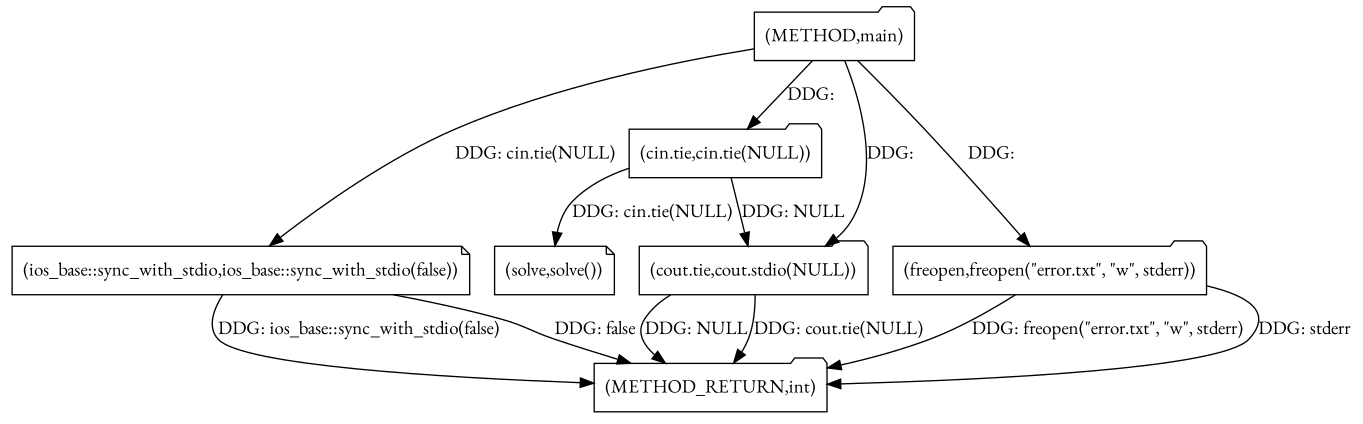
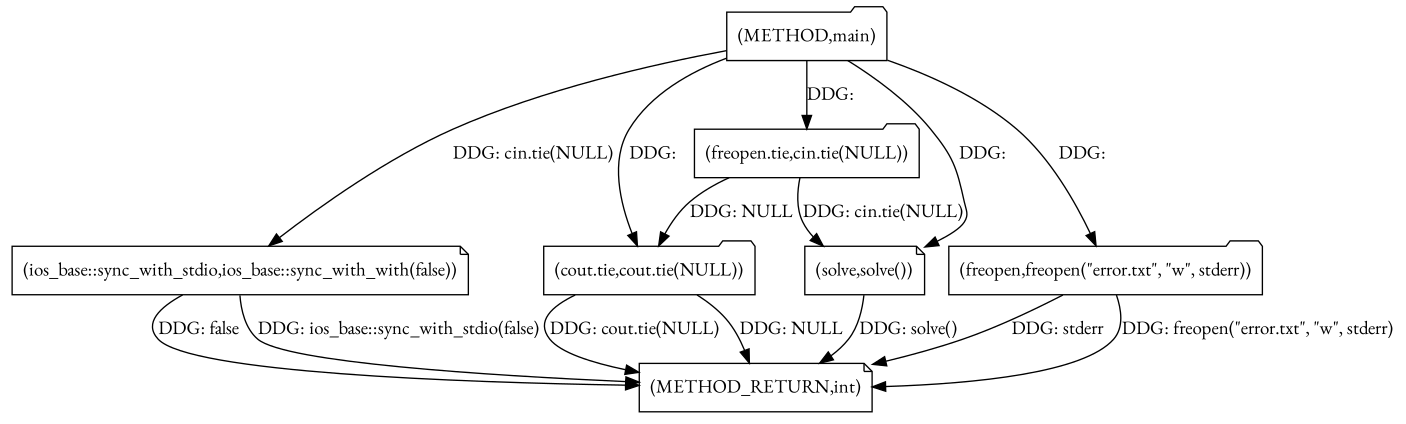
none -> (939, 140)
(725, 153) -> (807, 153)
(241, 271) -> (240, 271)
(754, 271) -> (649, 271)
none -> (855, 329)
(711, 388) -> (756, 388)
